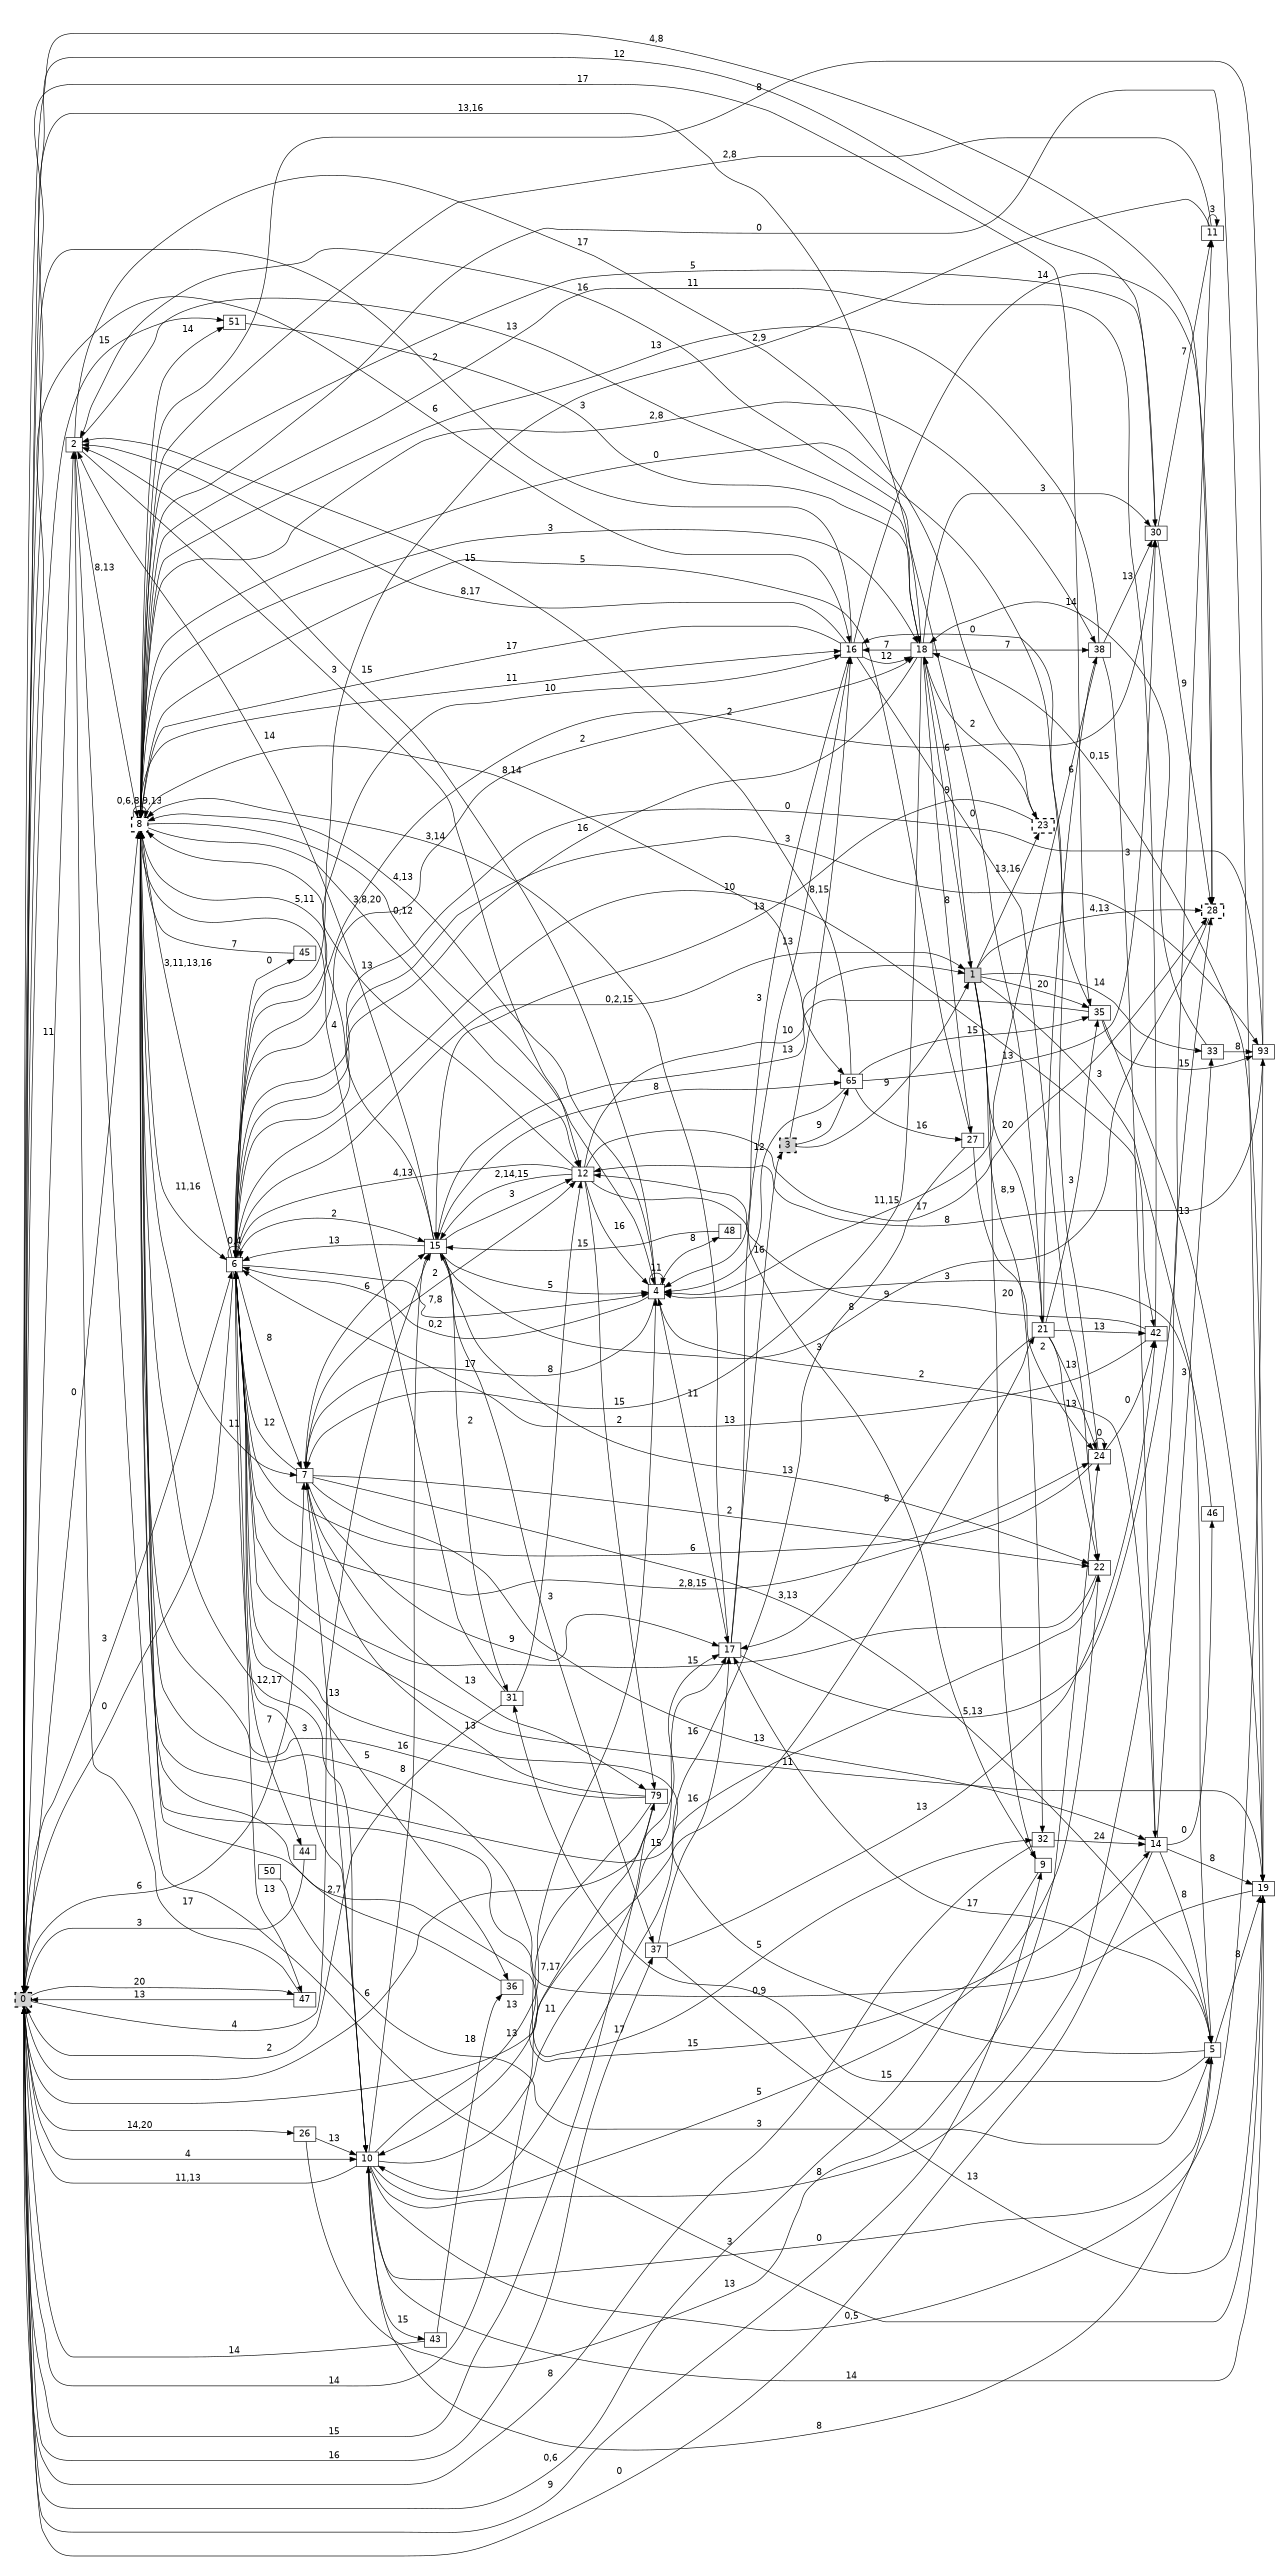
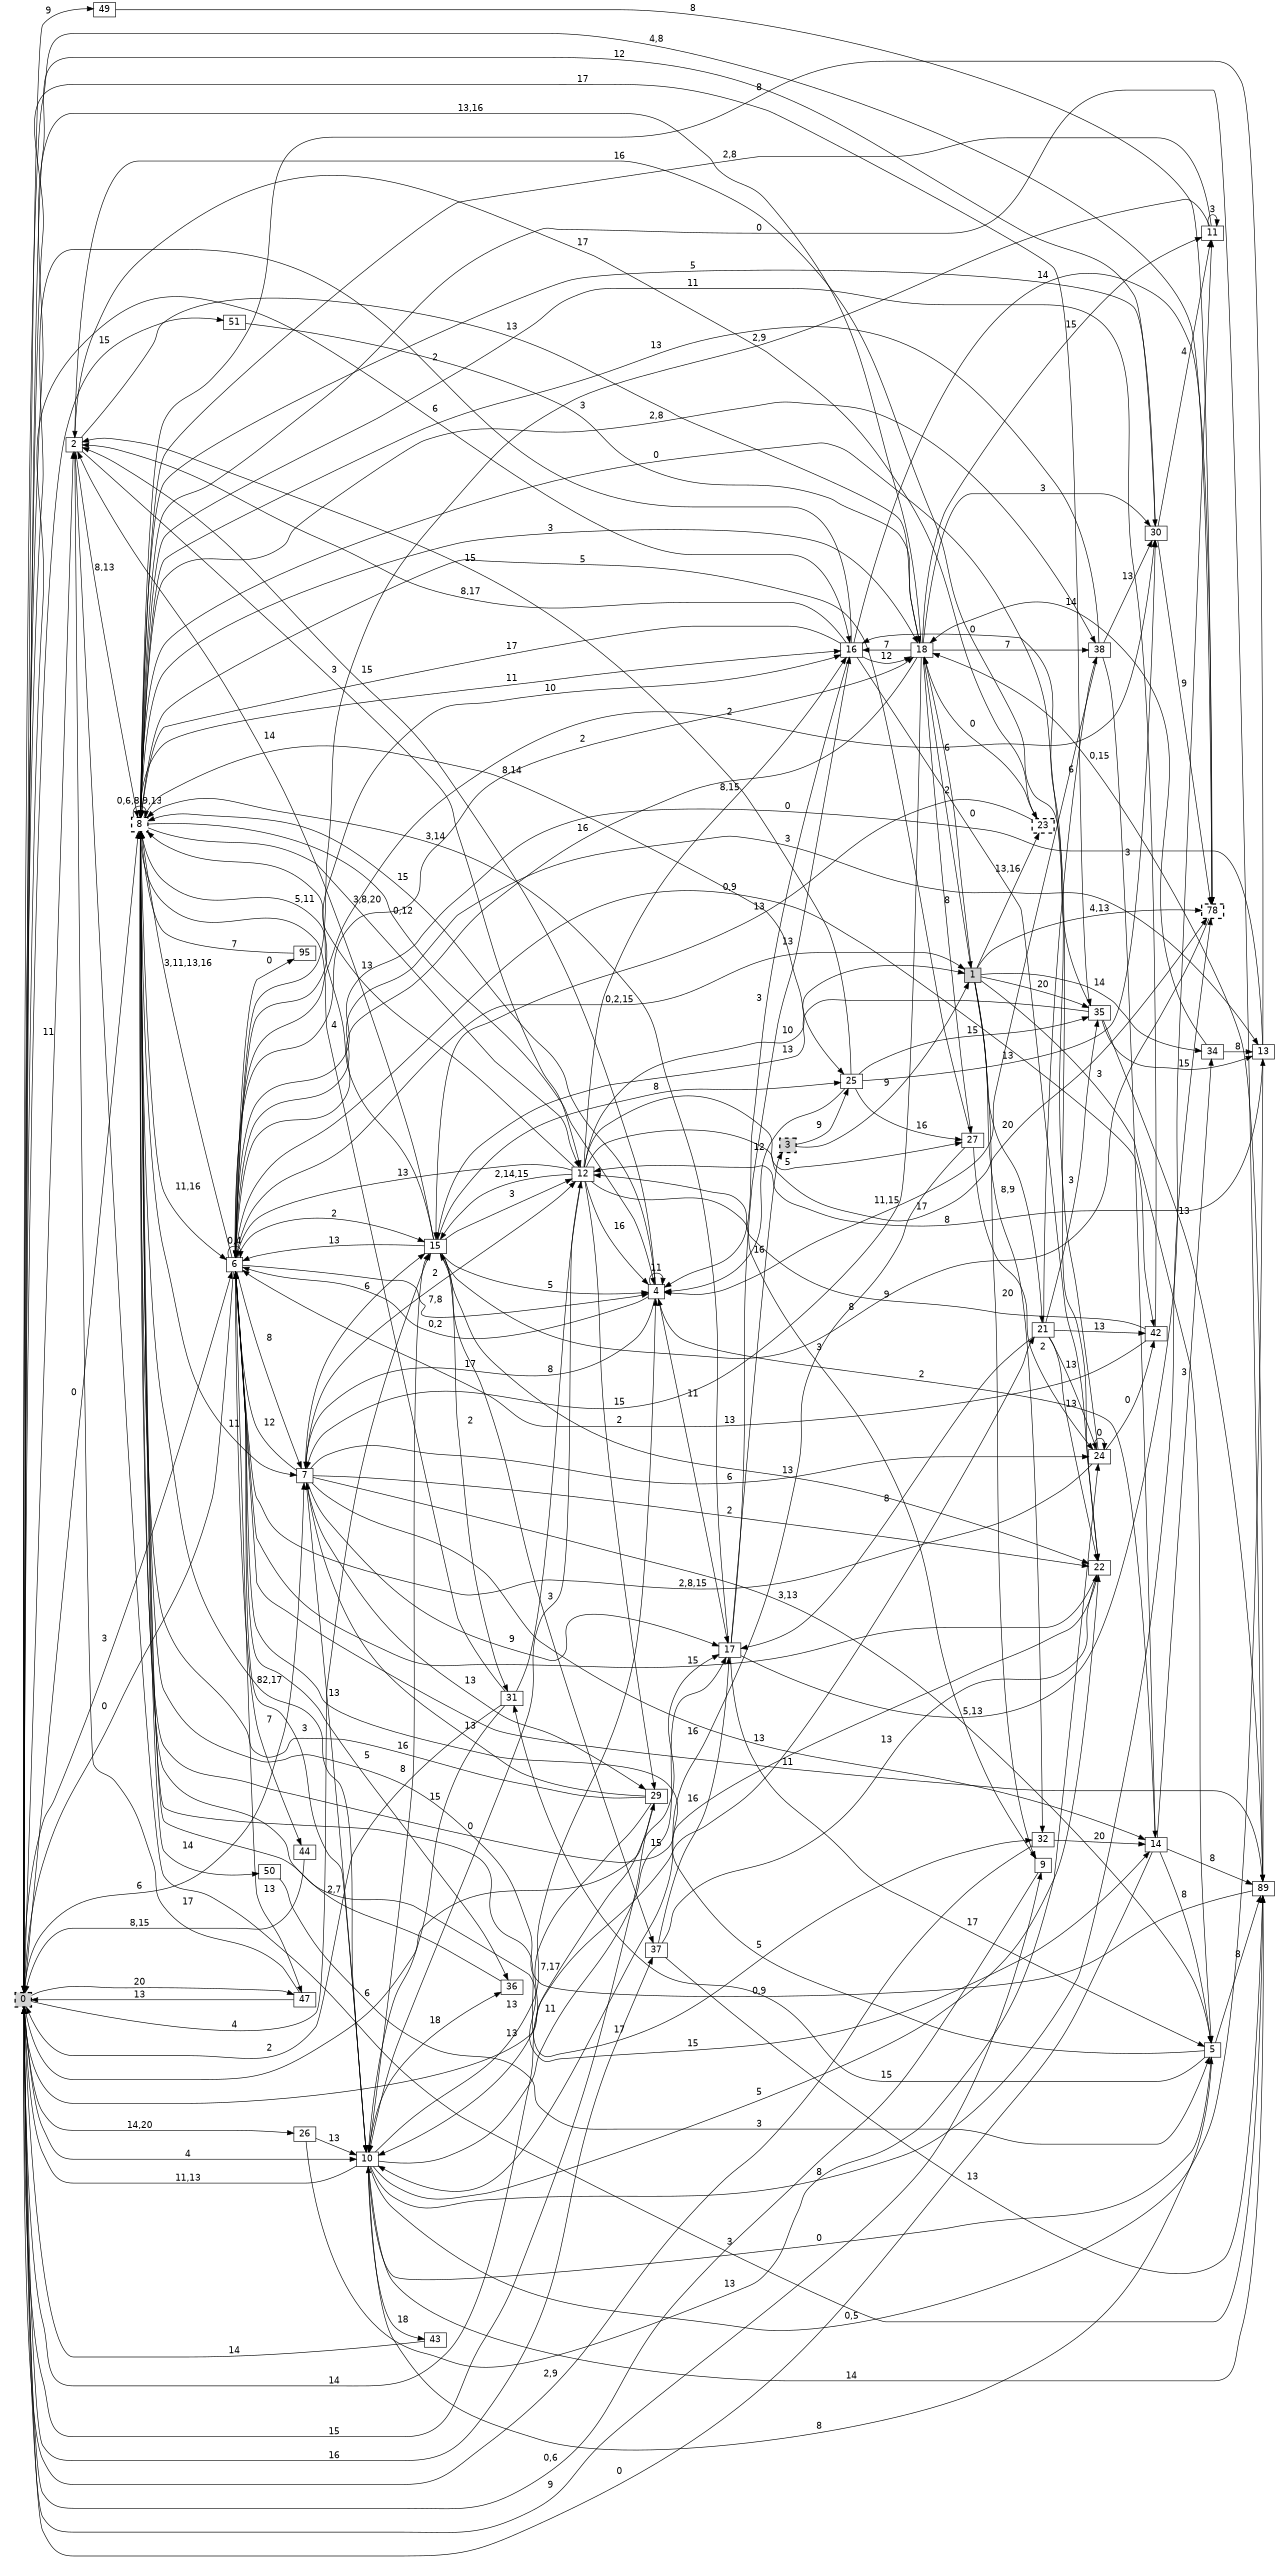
none -> (105, 10)
(1184, 352) -> (1184, 352)
none -> (1012, 411)
(843, 466) -> (918, 481)
(151, 471) -> (146, 1389)
(973, 724) -> (973, 724)
(947, 791) -> (947, 791)
(403, 878) -> (403, 878)
(730, 888) -> (730, 888)
(828, 902) -> (658, 889)
(1213, 911) -> (1213, 911)
(305, 953) -> (305, 953)
(1213, 1052) -> (1213, 1052)
(1263, 1052) -> (1263, 1052)
(852, 1081) -> (852, 1081)
none -> (765, 1130)
(403, 1173) -> (403, 1173)
(730, 1231) -> none
(1213, 1514) -> none
(568, 1556) -> (673, 1483)
none -> (533, 1674)
(270, 1681) -> (270, 1681)
(1026, 1736) -> (889, 1759)
(656, 1796) -> (656, 1796)
(1100, 1837) -> (1100, 1837)
(1263, 1889) -> (1263, 1889)
(944, 1904) -> (911, 1901)
none -> (424, 1920)
(140, 1924) -> (140, 1924)
(462, 2165) -> (410, 2057)
(403, 2320) -> (403, 2320)
(551, 2374) -> (551, 2374)
